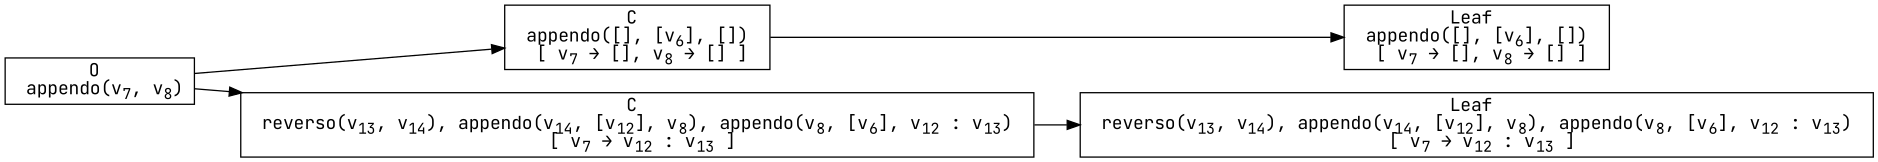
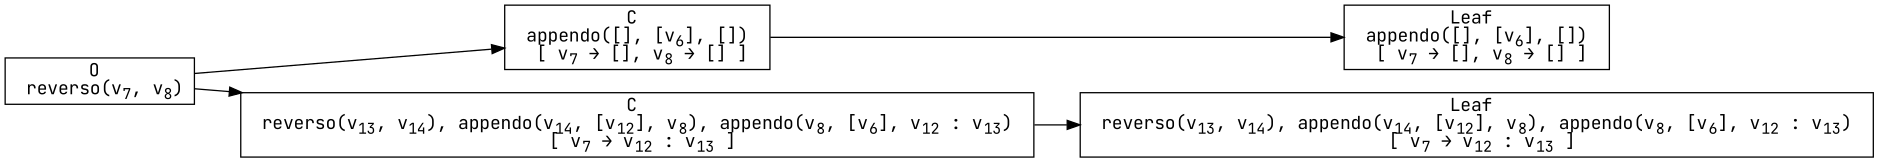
(69, 89) -> (69, 89)
